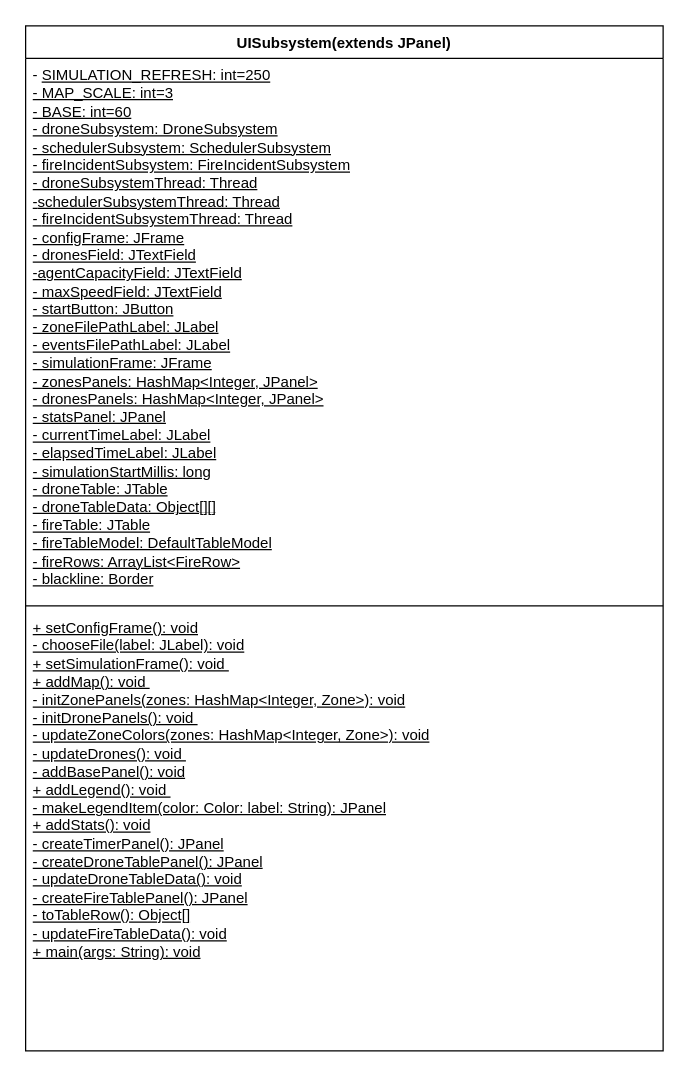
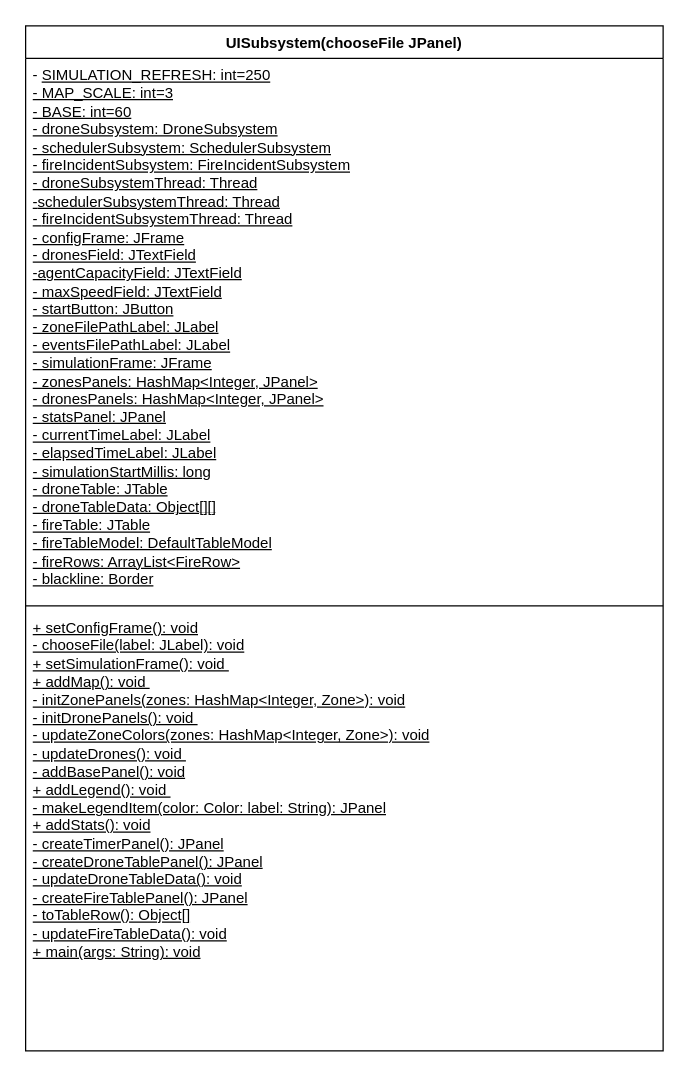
(344, 43) -> (344, 43)
